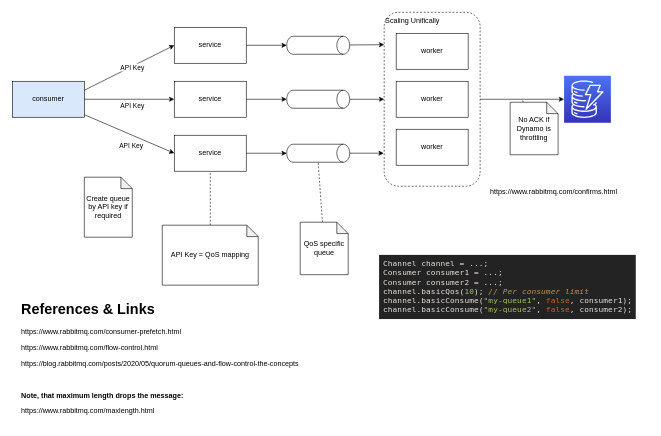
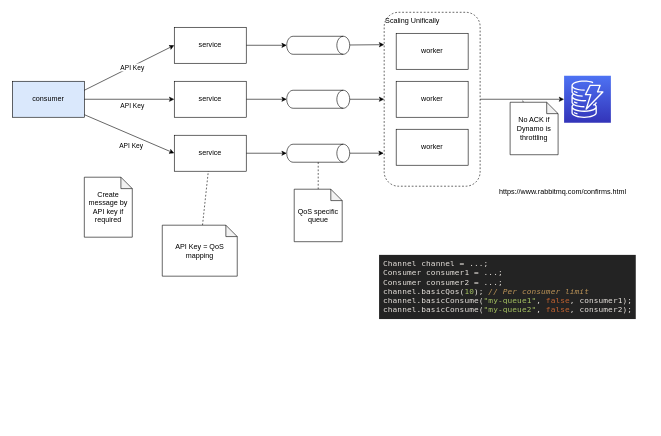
(564, 195) -> (573, 195)
(108, 207) -> (108, 207)
(324, 249) -> (318, 216)
(210, 255) -> (200, 251)
(171, 360) -> none
